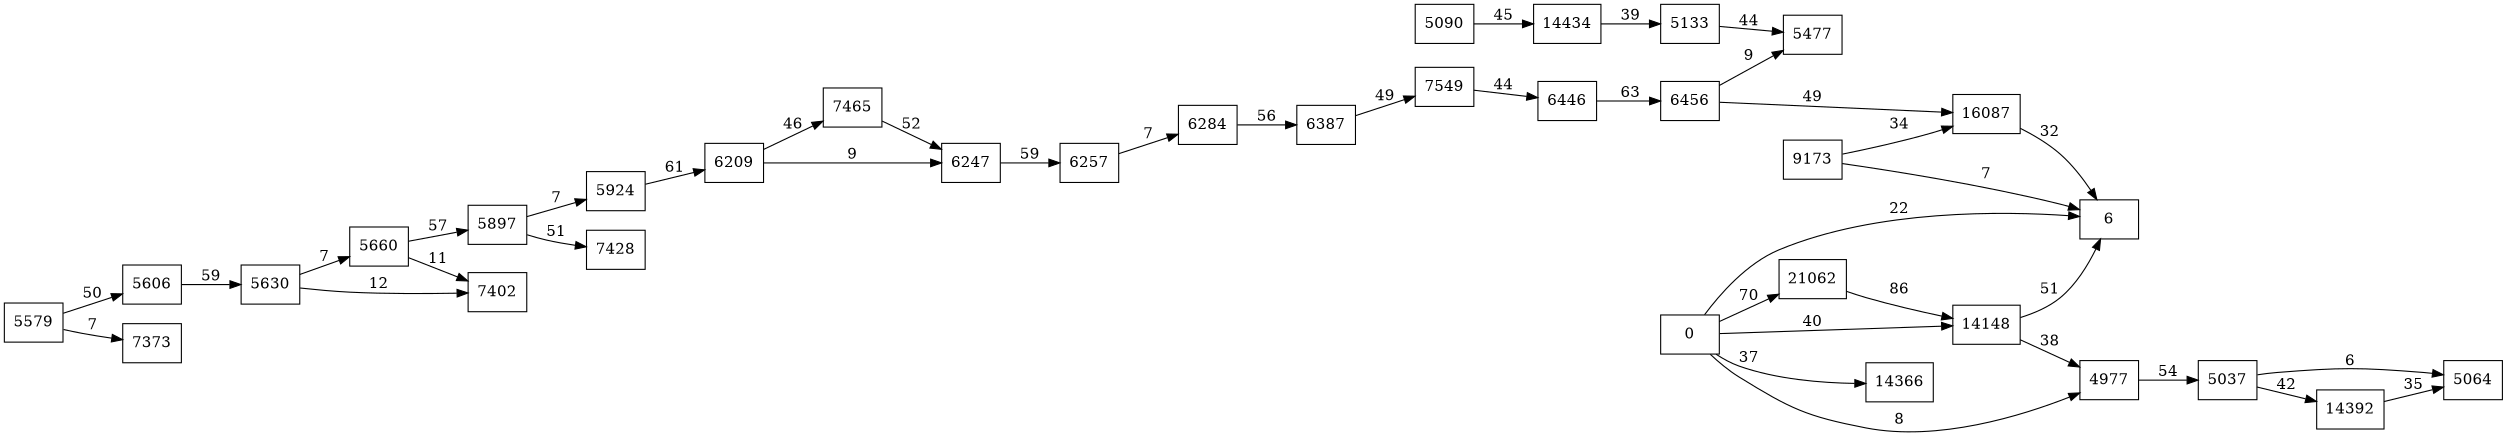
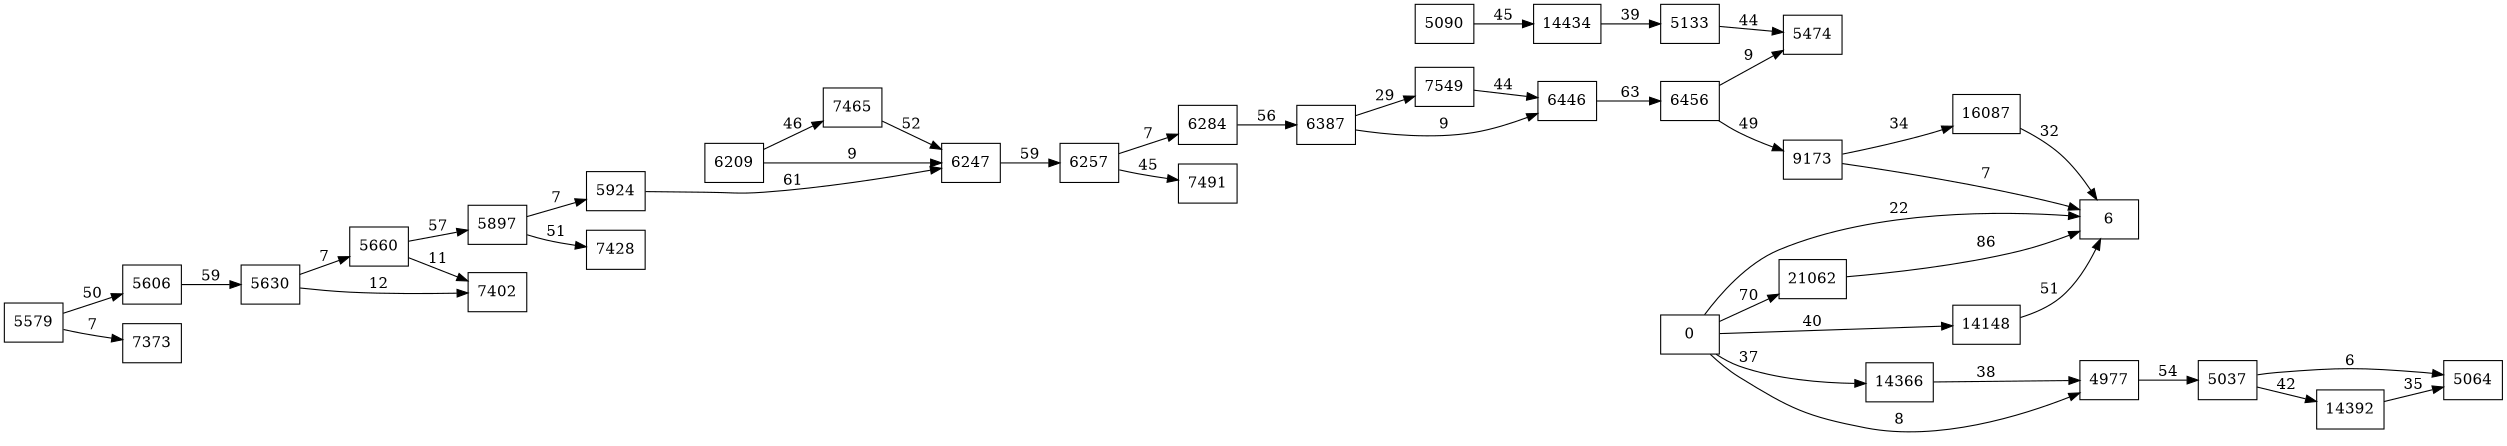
(1813, 35) -> (1813, 35)
(1385, 96) -> (1385, 96)
(1831, 107) -> (1745, 136)
none -> (1443, 136)
(670, 178) -> (789, 190)
none -> (1208, 184)
(1894, 305) -> (1959, 263)
(2045, 351) -> (2001, 381)
